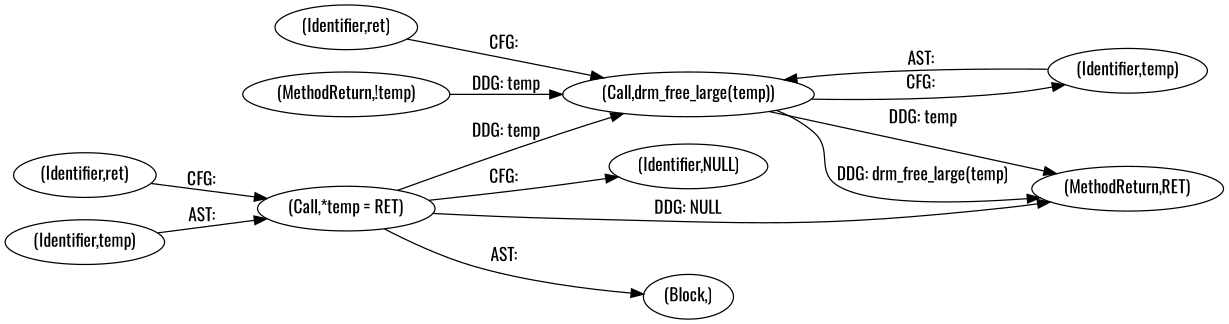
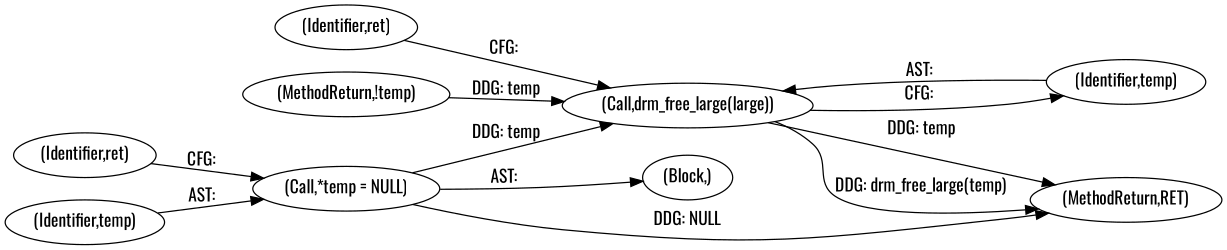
(688, 94) -> (688, 106)
(688, 166) -> none
(346, 209) -> (346, 189)
